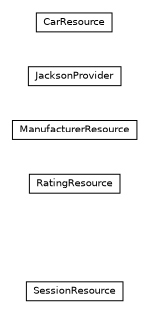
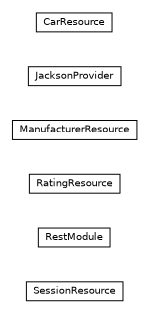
none -> (74, 237)
